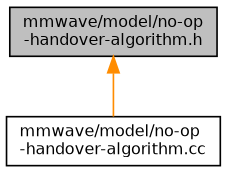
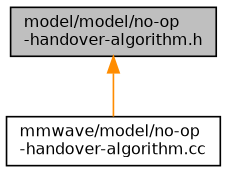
(113, 32) -> (113, 32)
